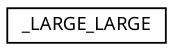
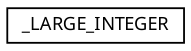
(87, 26) -> (96, 26)
